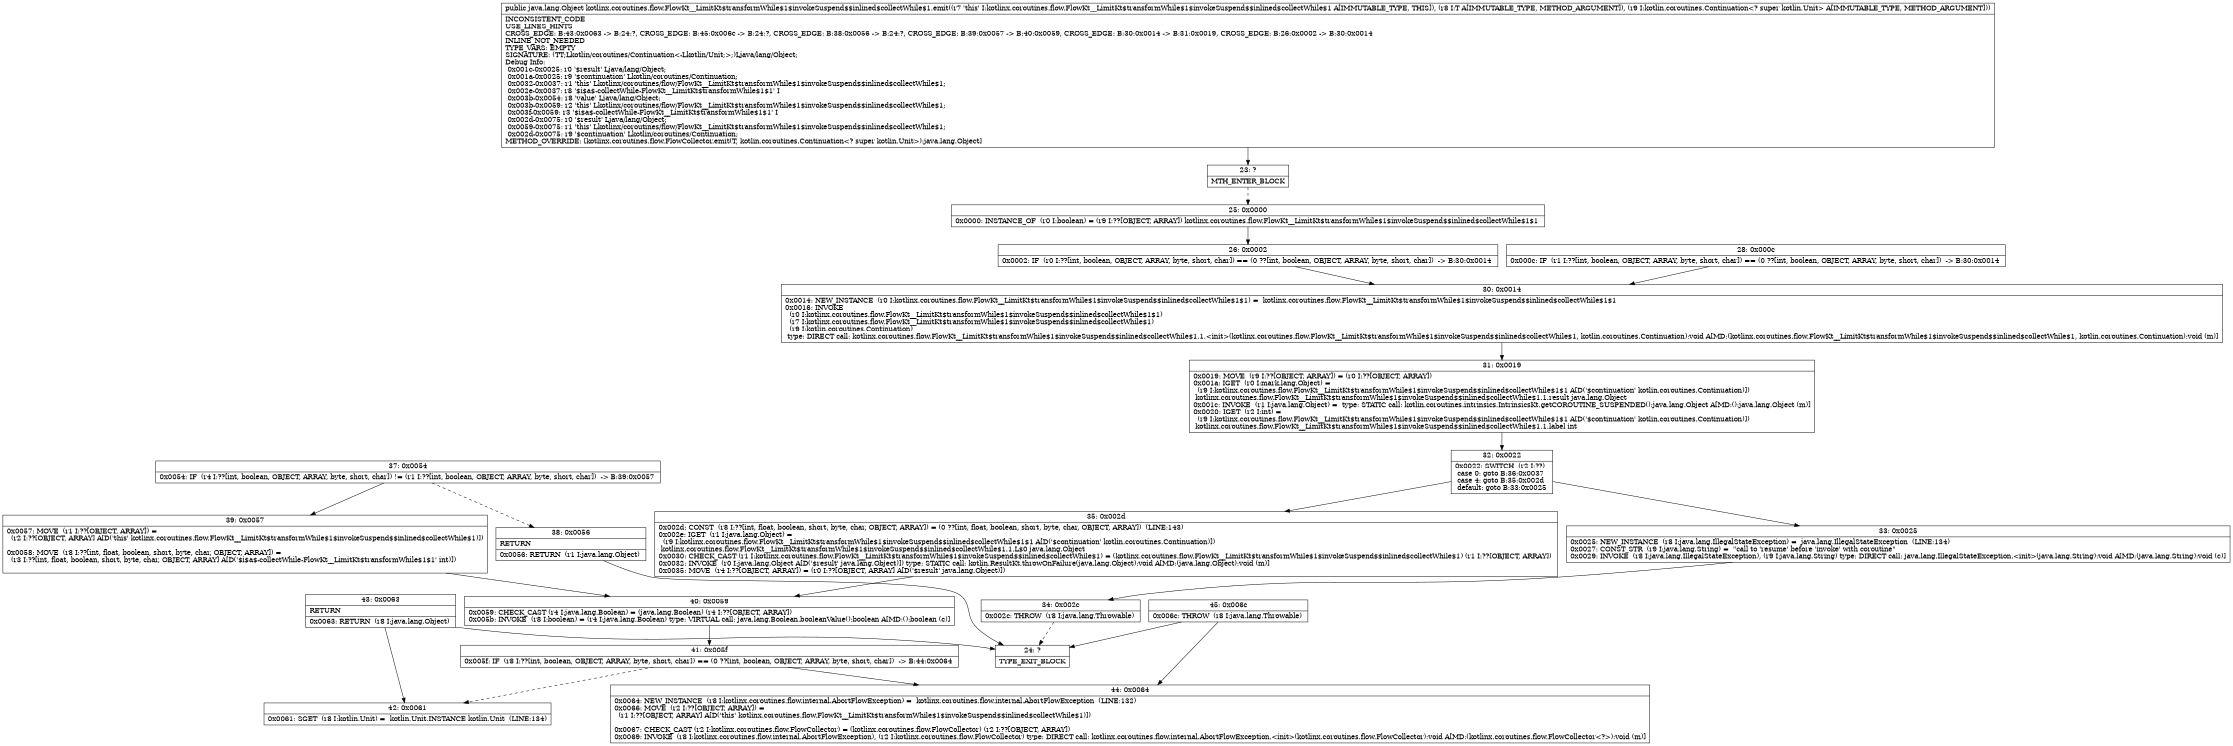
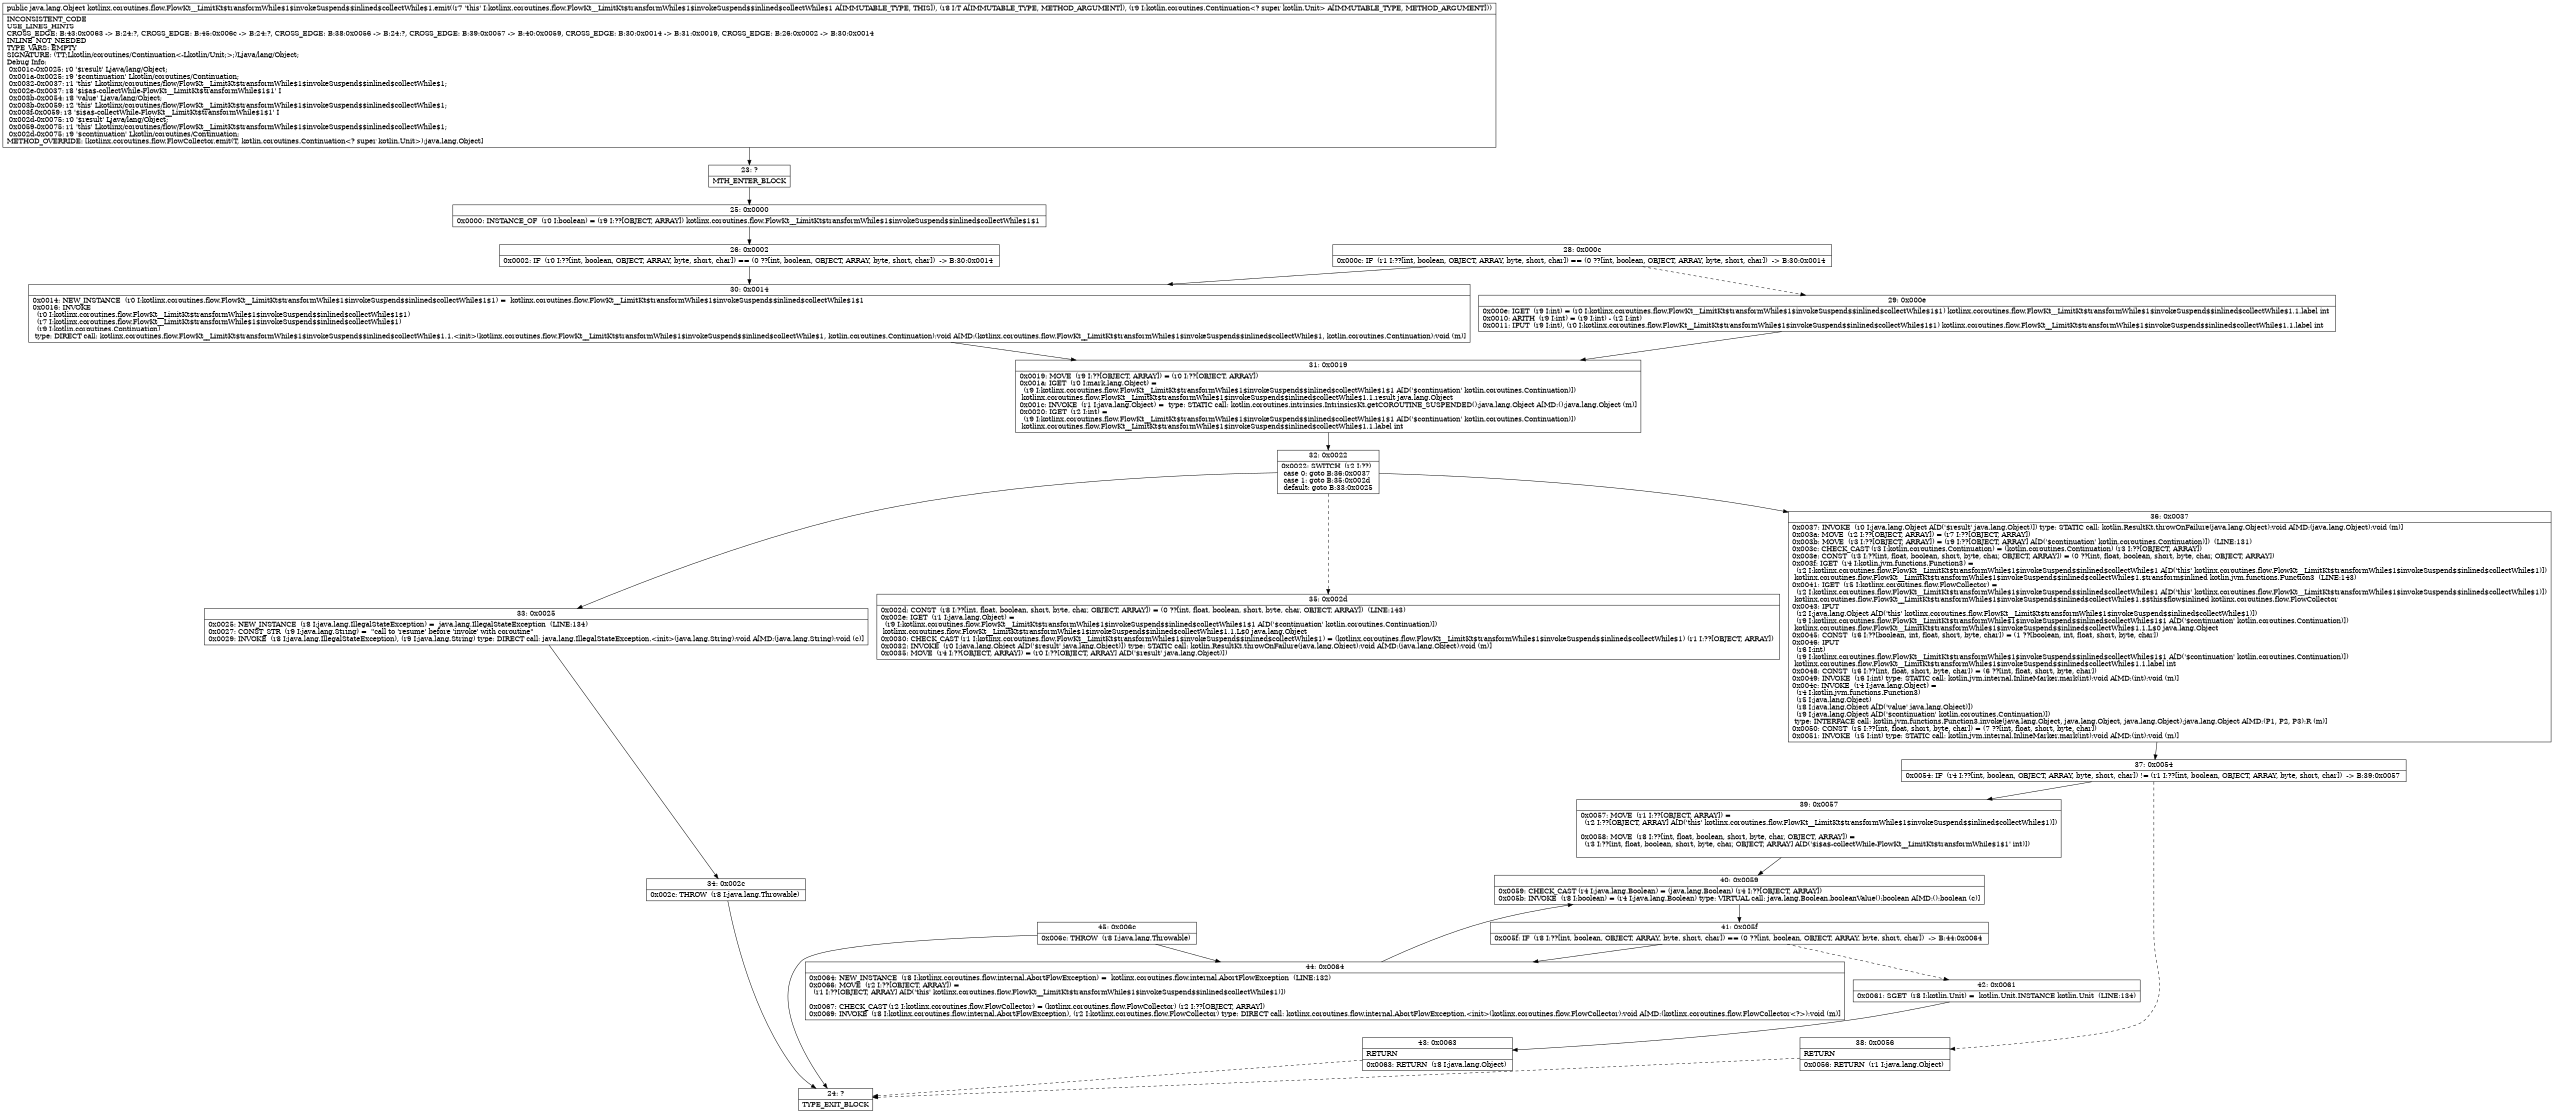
(1248, 194) -> (749, 194)
none -> (1907, 313)
(1500, 481) -> (1326, 481)
(1370, 496) -> (1328, 542)
(813, 582) -> (1339, 1079)
(856, 586) -> (1472, 926)
none -> (2170, 627)
(1048, 632) -> (757, 1000)
(723, 638) -> (1120, 1078)
(394, 663) -> (1734, 1033)
